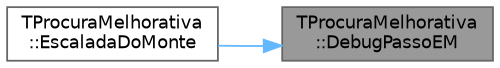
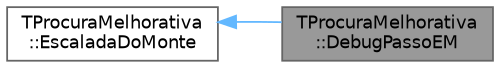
(241, 46) -> (259, 22)
